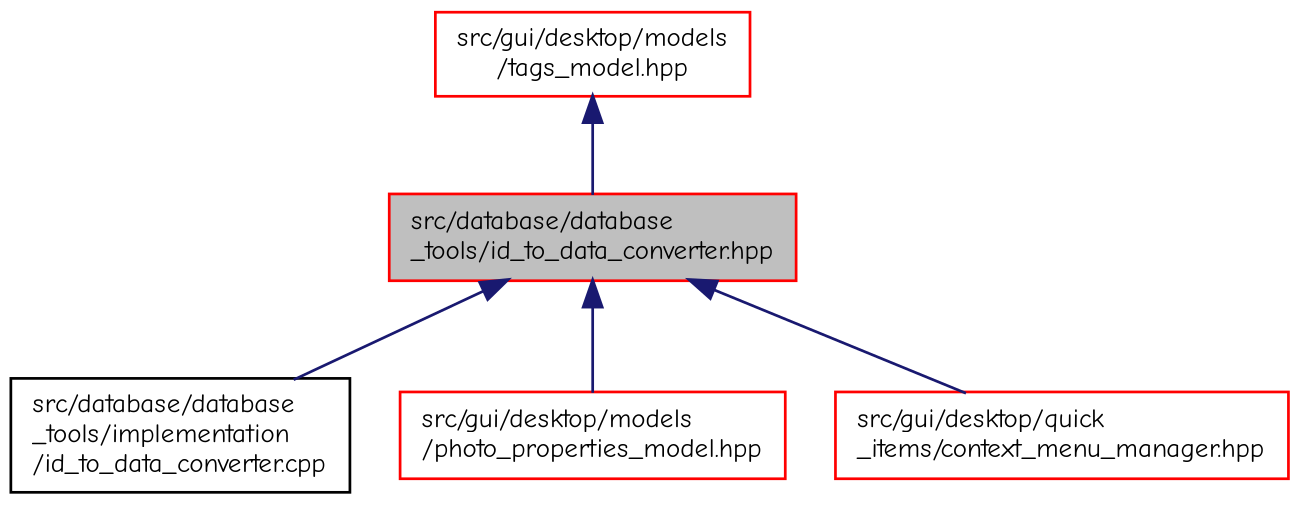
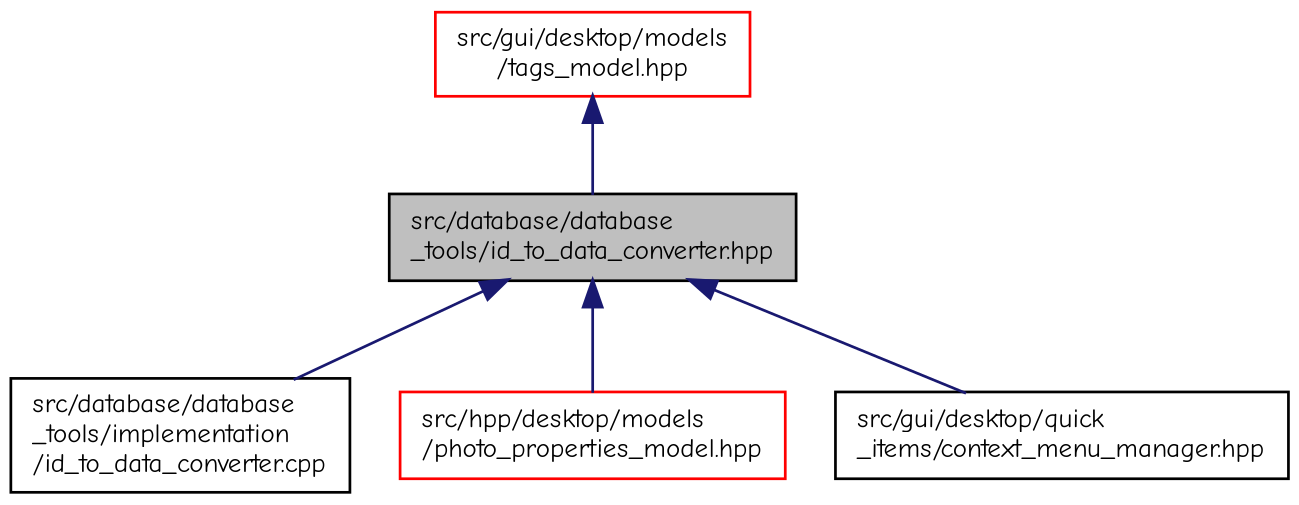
(593, 237) -> (593, 237)
(593, 435) -> (593, 435)
(1062, 435) -> (1062, 435)
